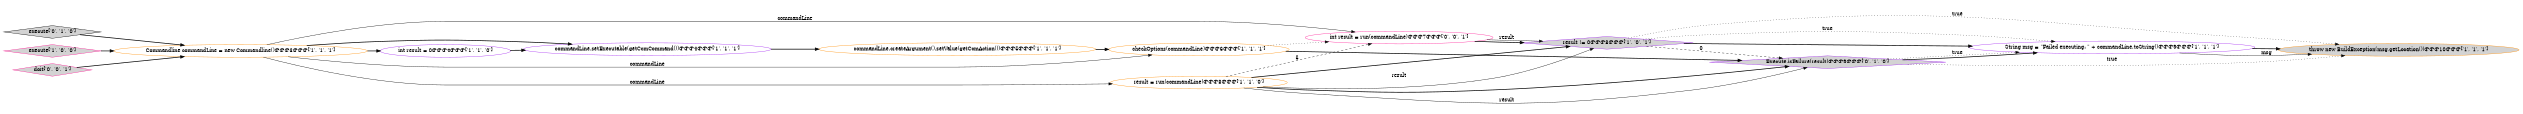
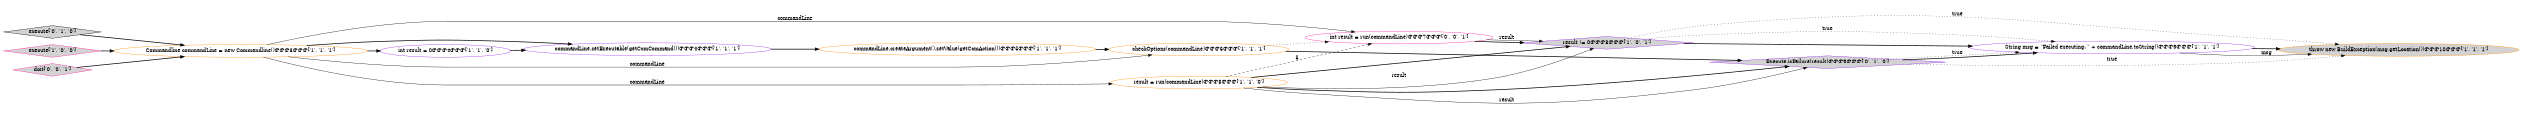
(1713, 52) -> none
